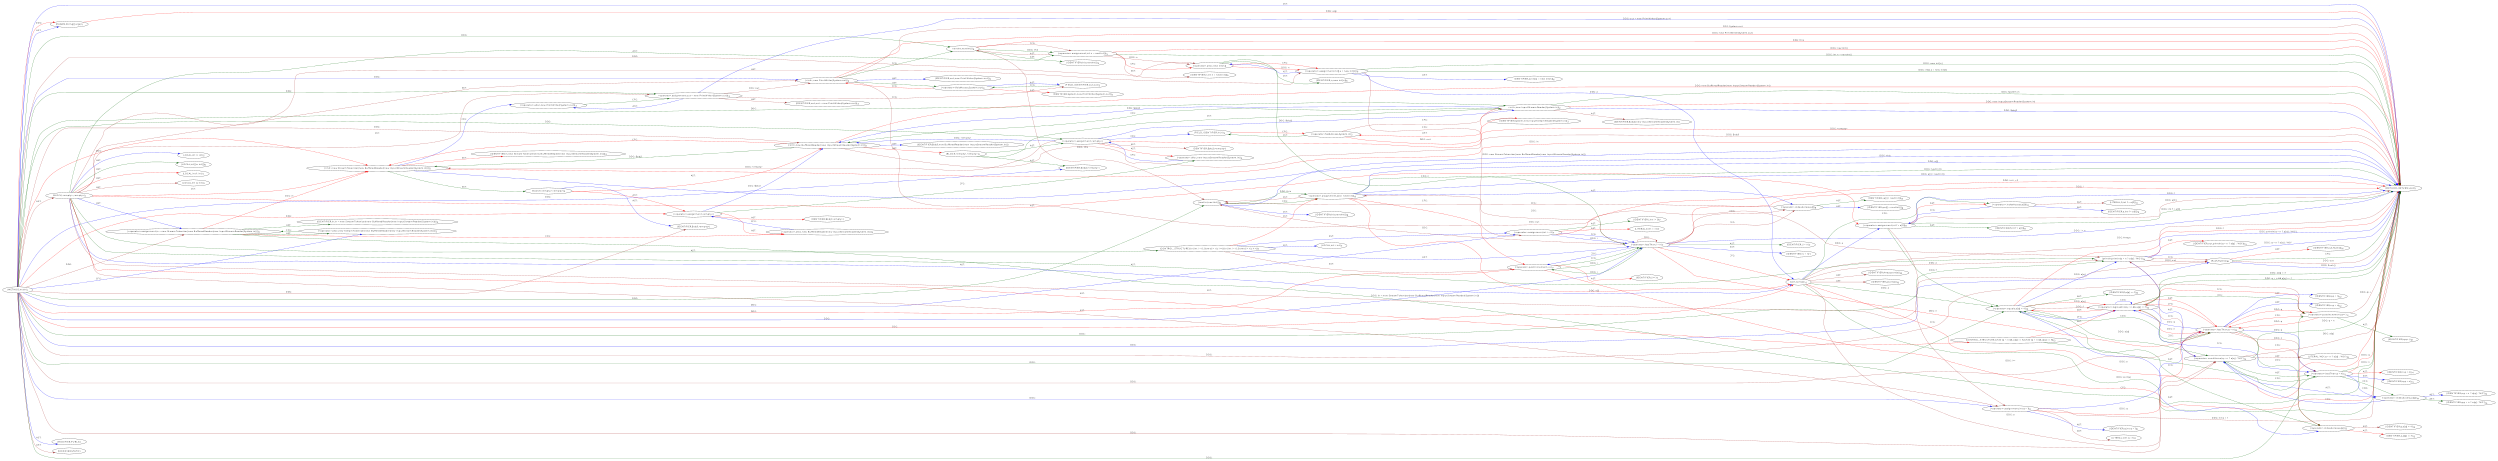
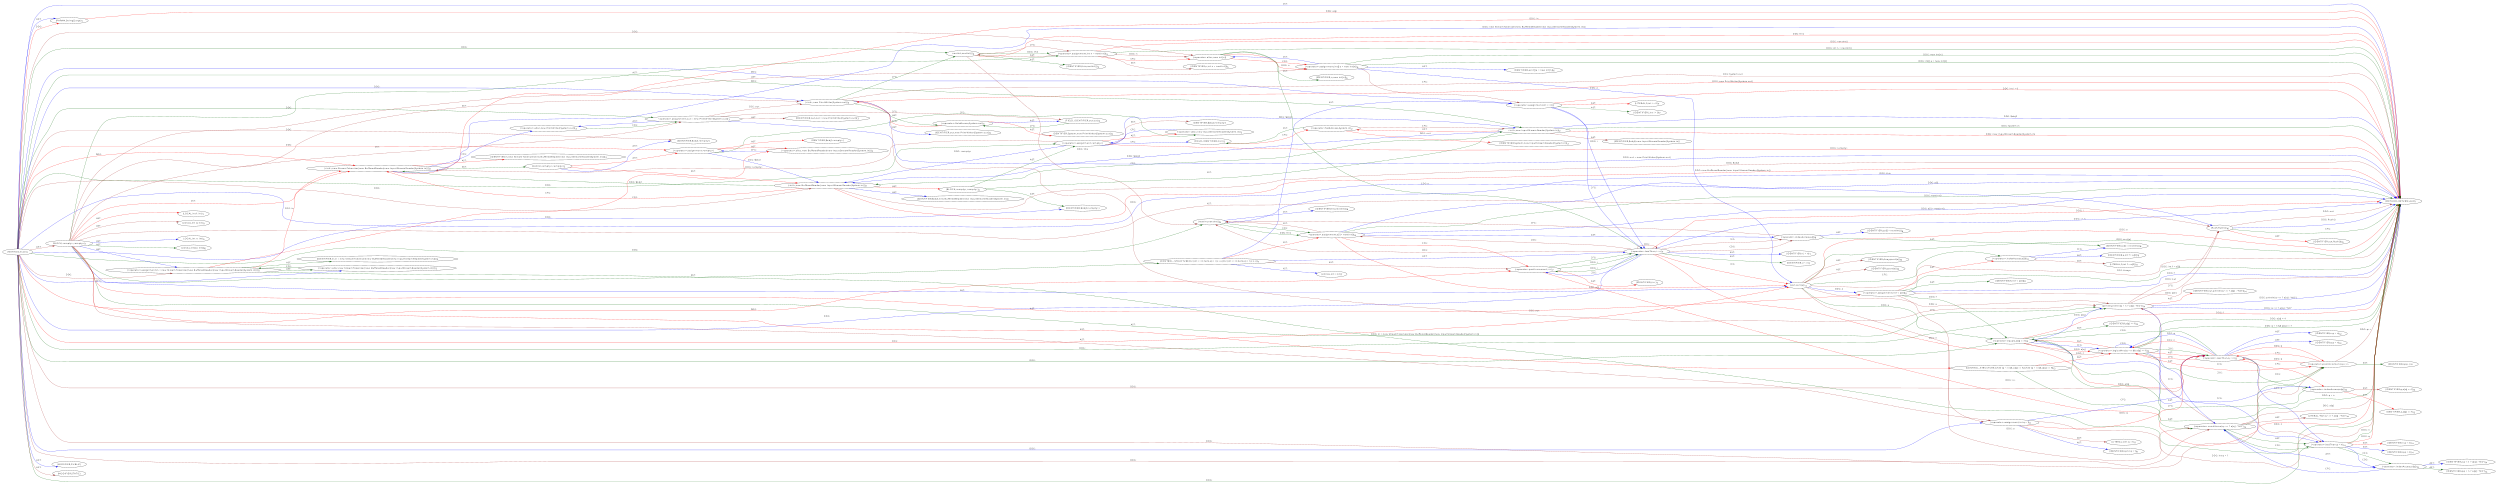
(1948, 211) -> (2066, 252)
